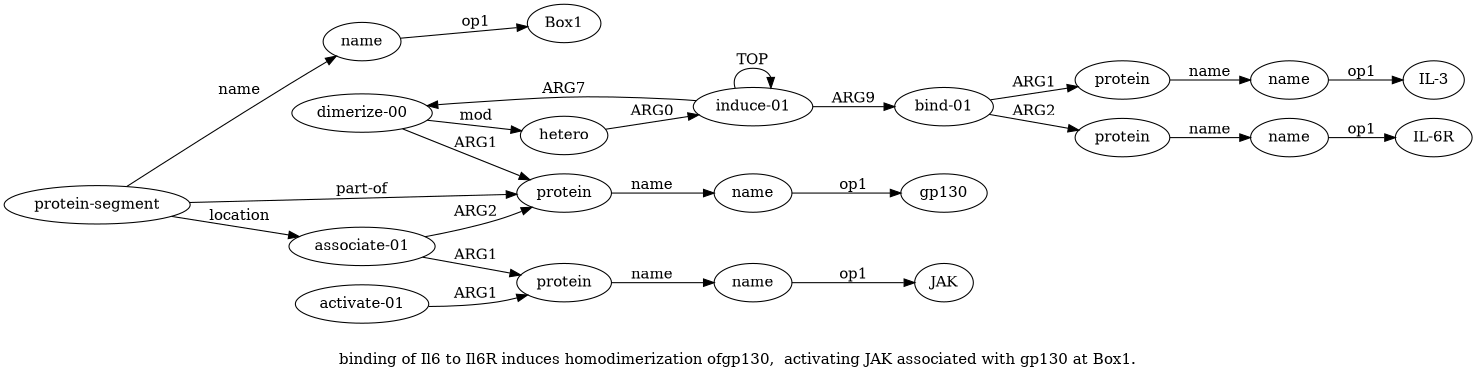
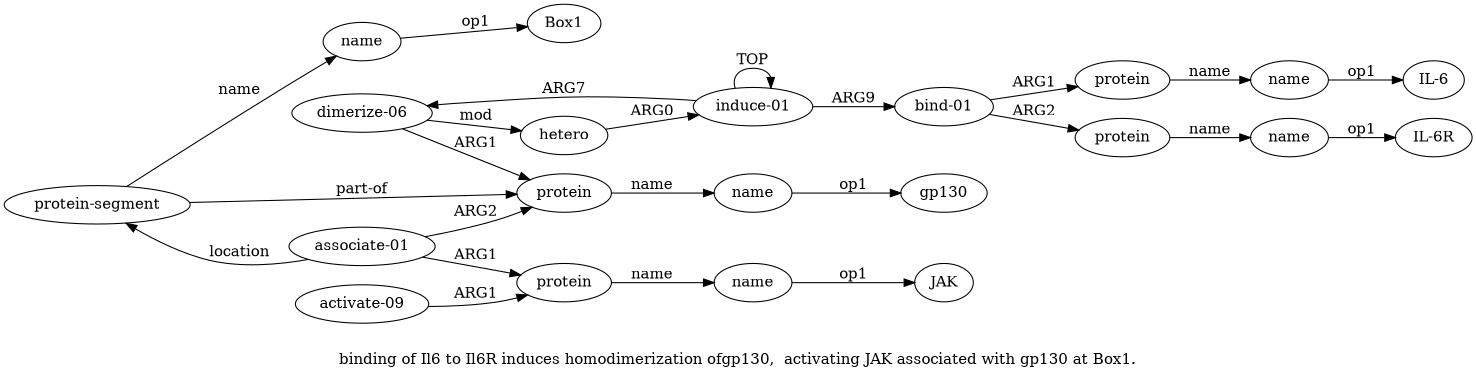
(1434, 80) -> (1434, 80)
(362, 113) -> (362, 113)
(230, 226) -> (219, 262)
(362, 304) -> (362, 304)
